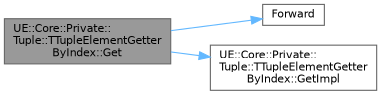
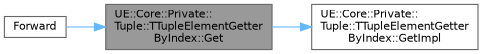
(211, 25) -> (80, 27)
